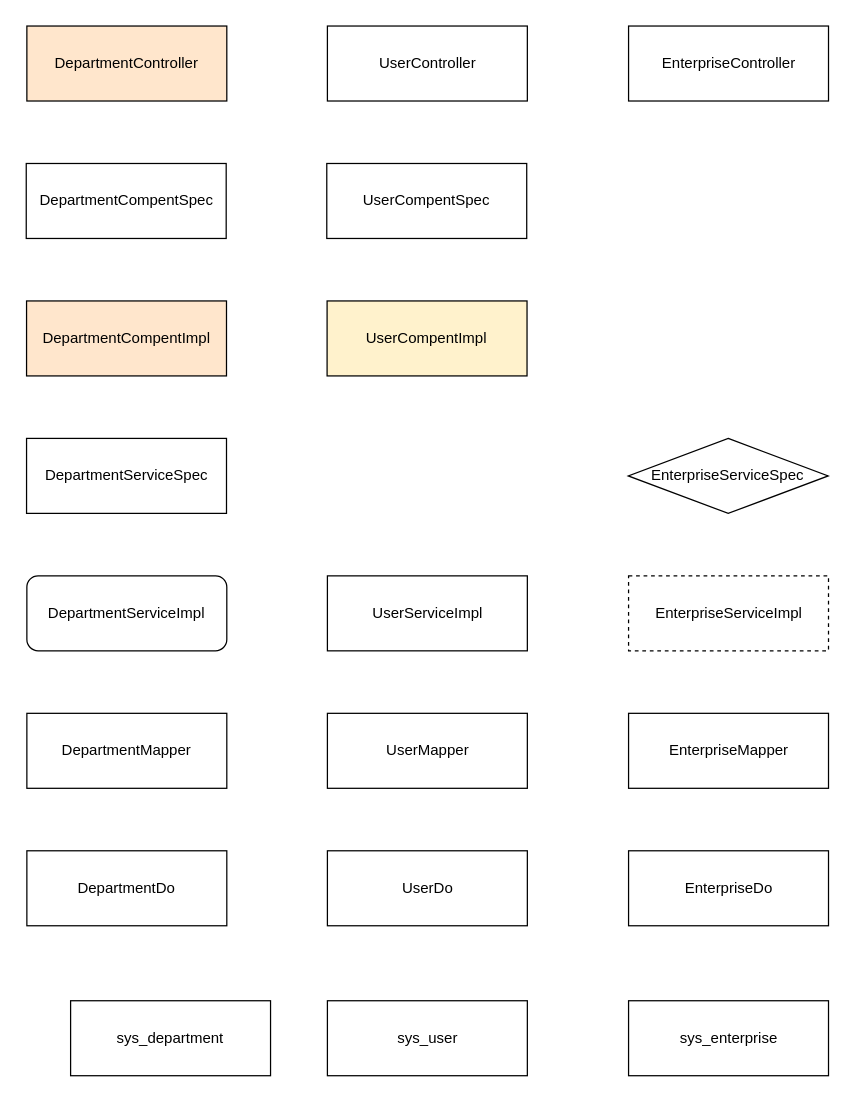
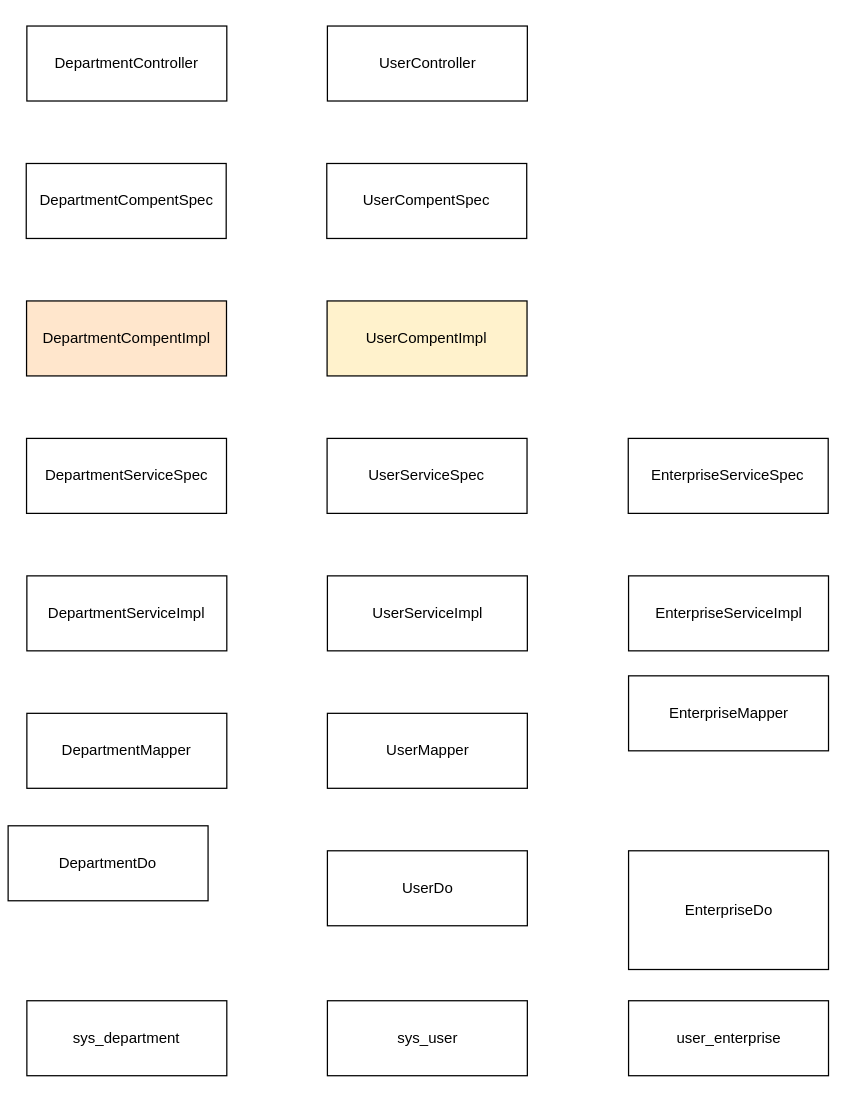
(127, 63) -> (127, 63)
(729, 63) -> none
none -> (427, 476)
(728, 476) -> (728, 476)
(127, 613) -> (127, 613)
(729, 613) -> (729, 613)
(729, 751) -> (729, 713)
(127, 888) -> (108, 863)
(729, 888) -> (729, 910)
(171, 1038) -> (127, 1038)
(729, 1038) -> (729, 1038)
